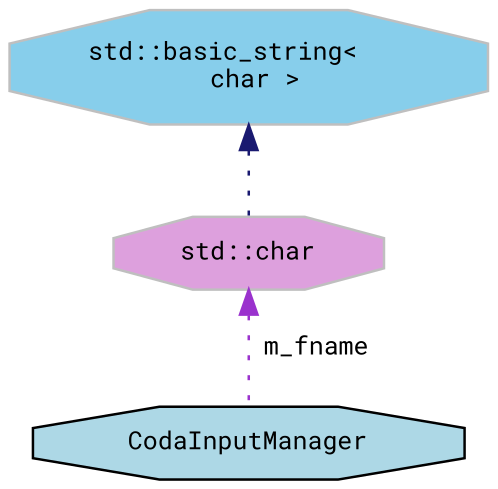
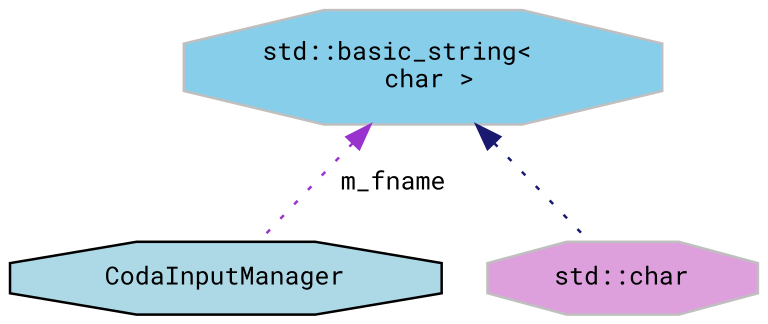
(249, 361) -> (306, 192)
